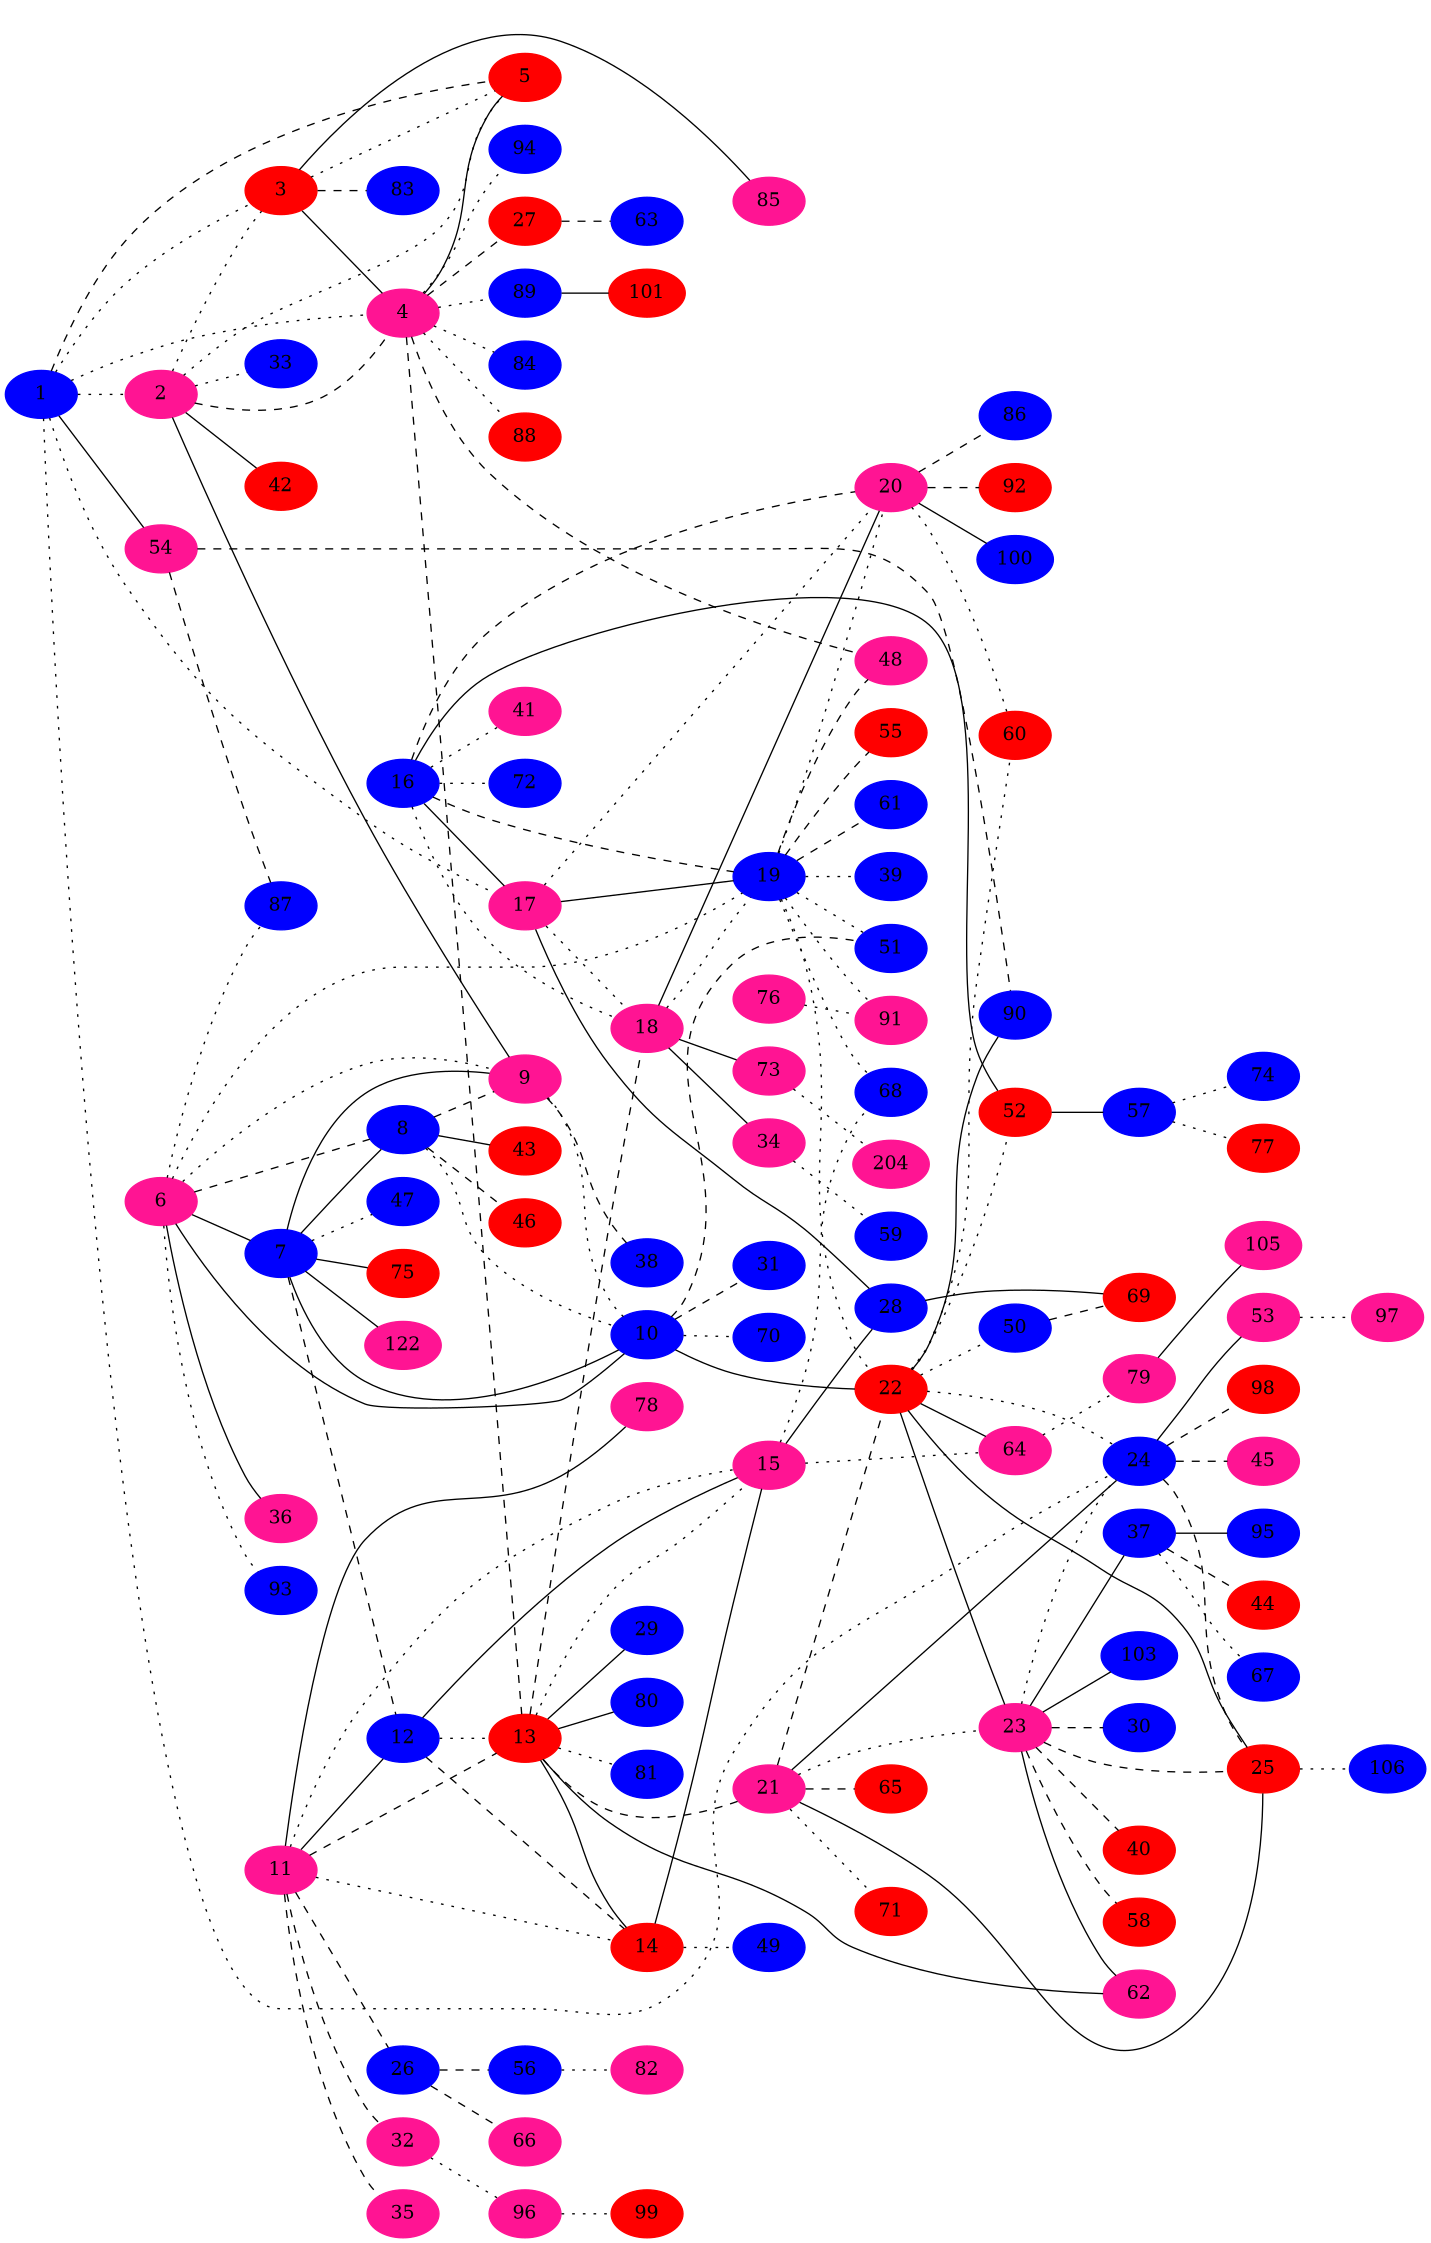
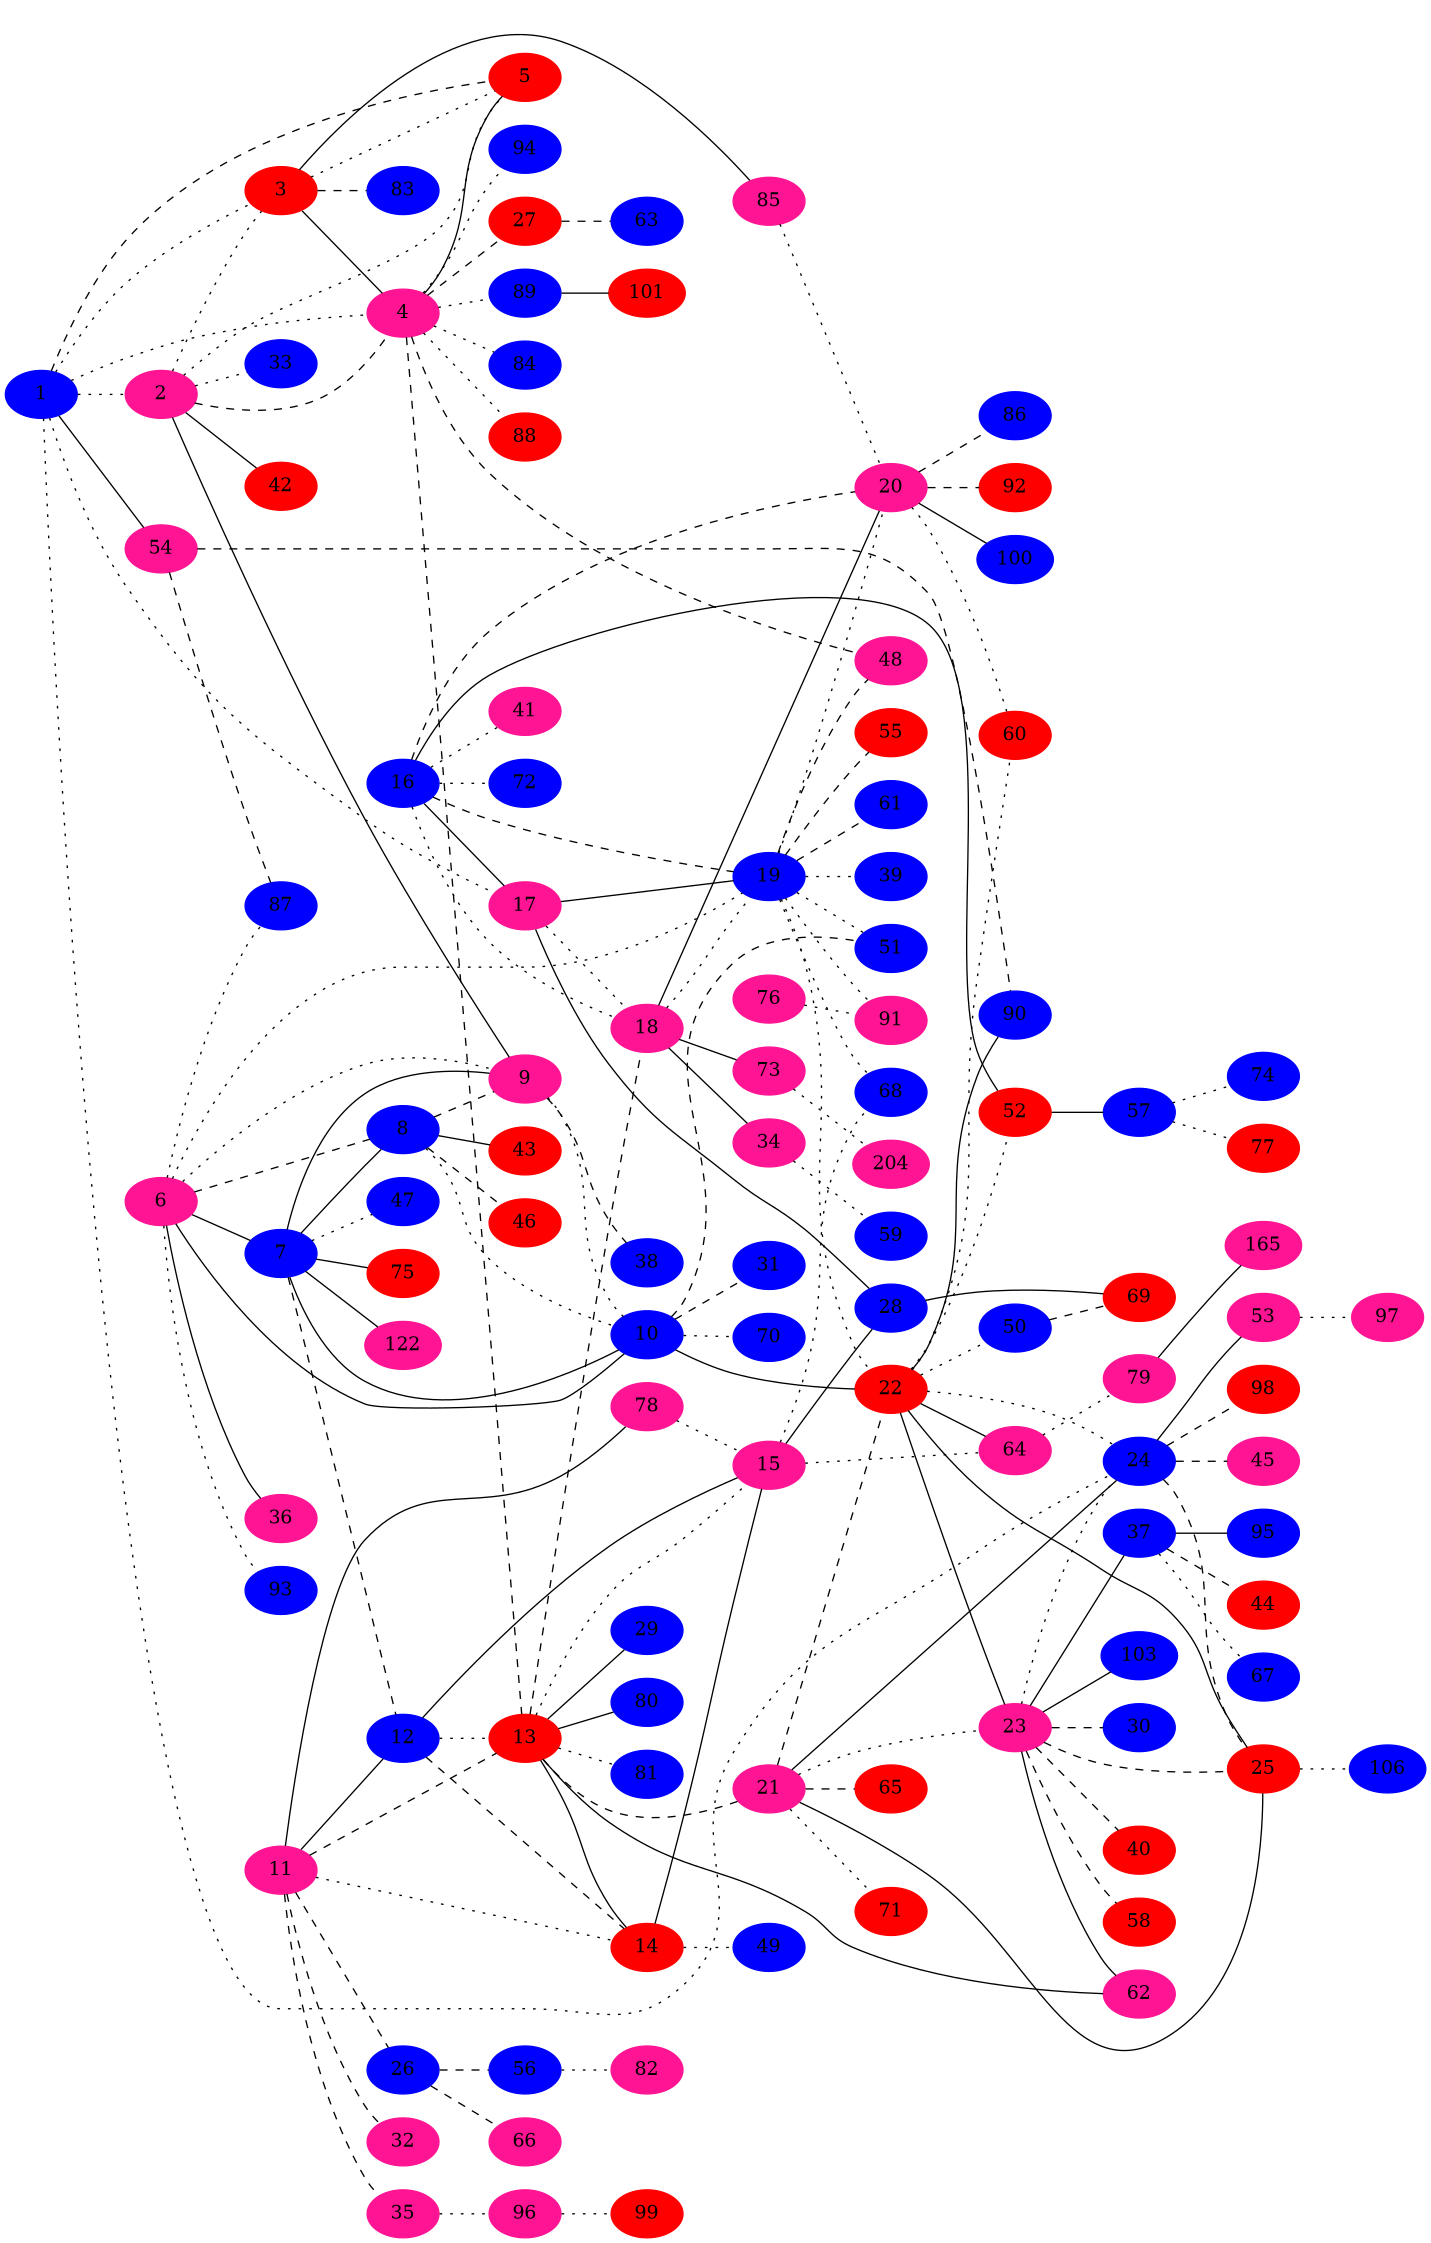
(708, 697) -> (830, 344)
(1263, 1246) -> (1263, 1246)
(460, 1597) -> (708, 1436)
(464, 2178) -> (464, 2214)
